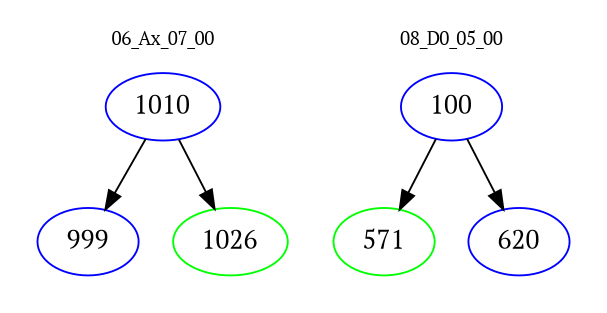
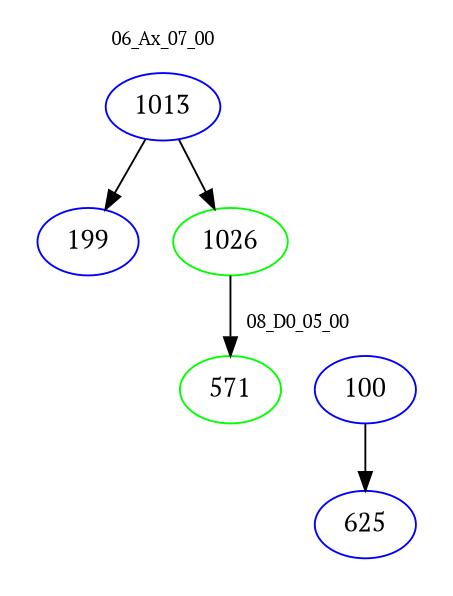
(163, 107) -> (163, 107)
(422, 166) -> (230, 317)
(88, 242) -> (88, 242)
(519, 242) -> (365, 525)
